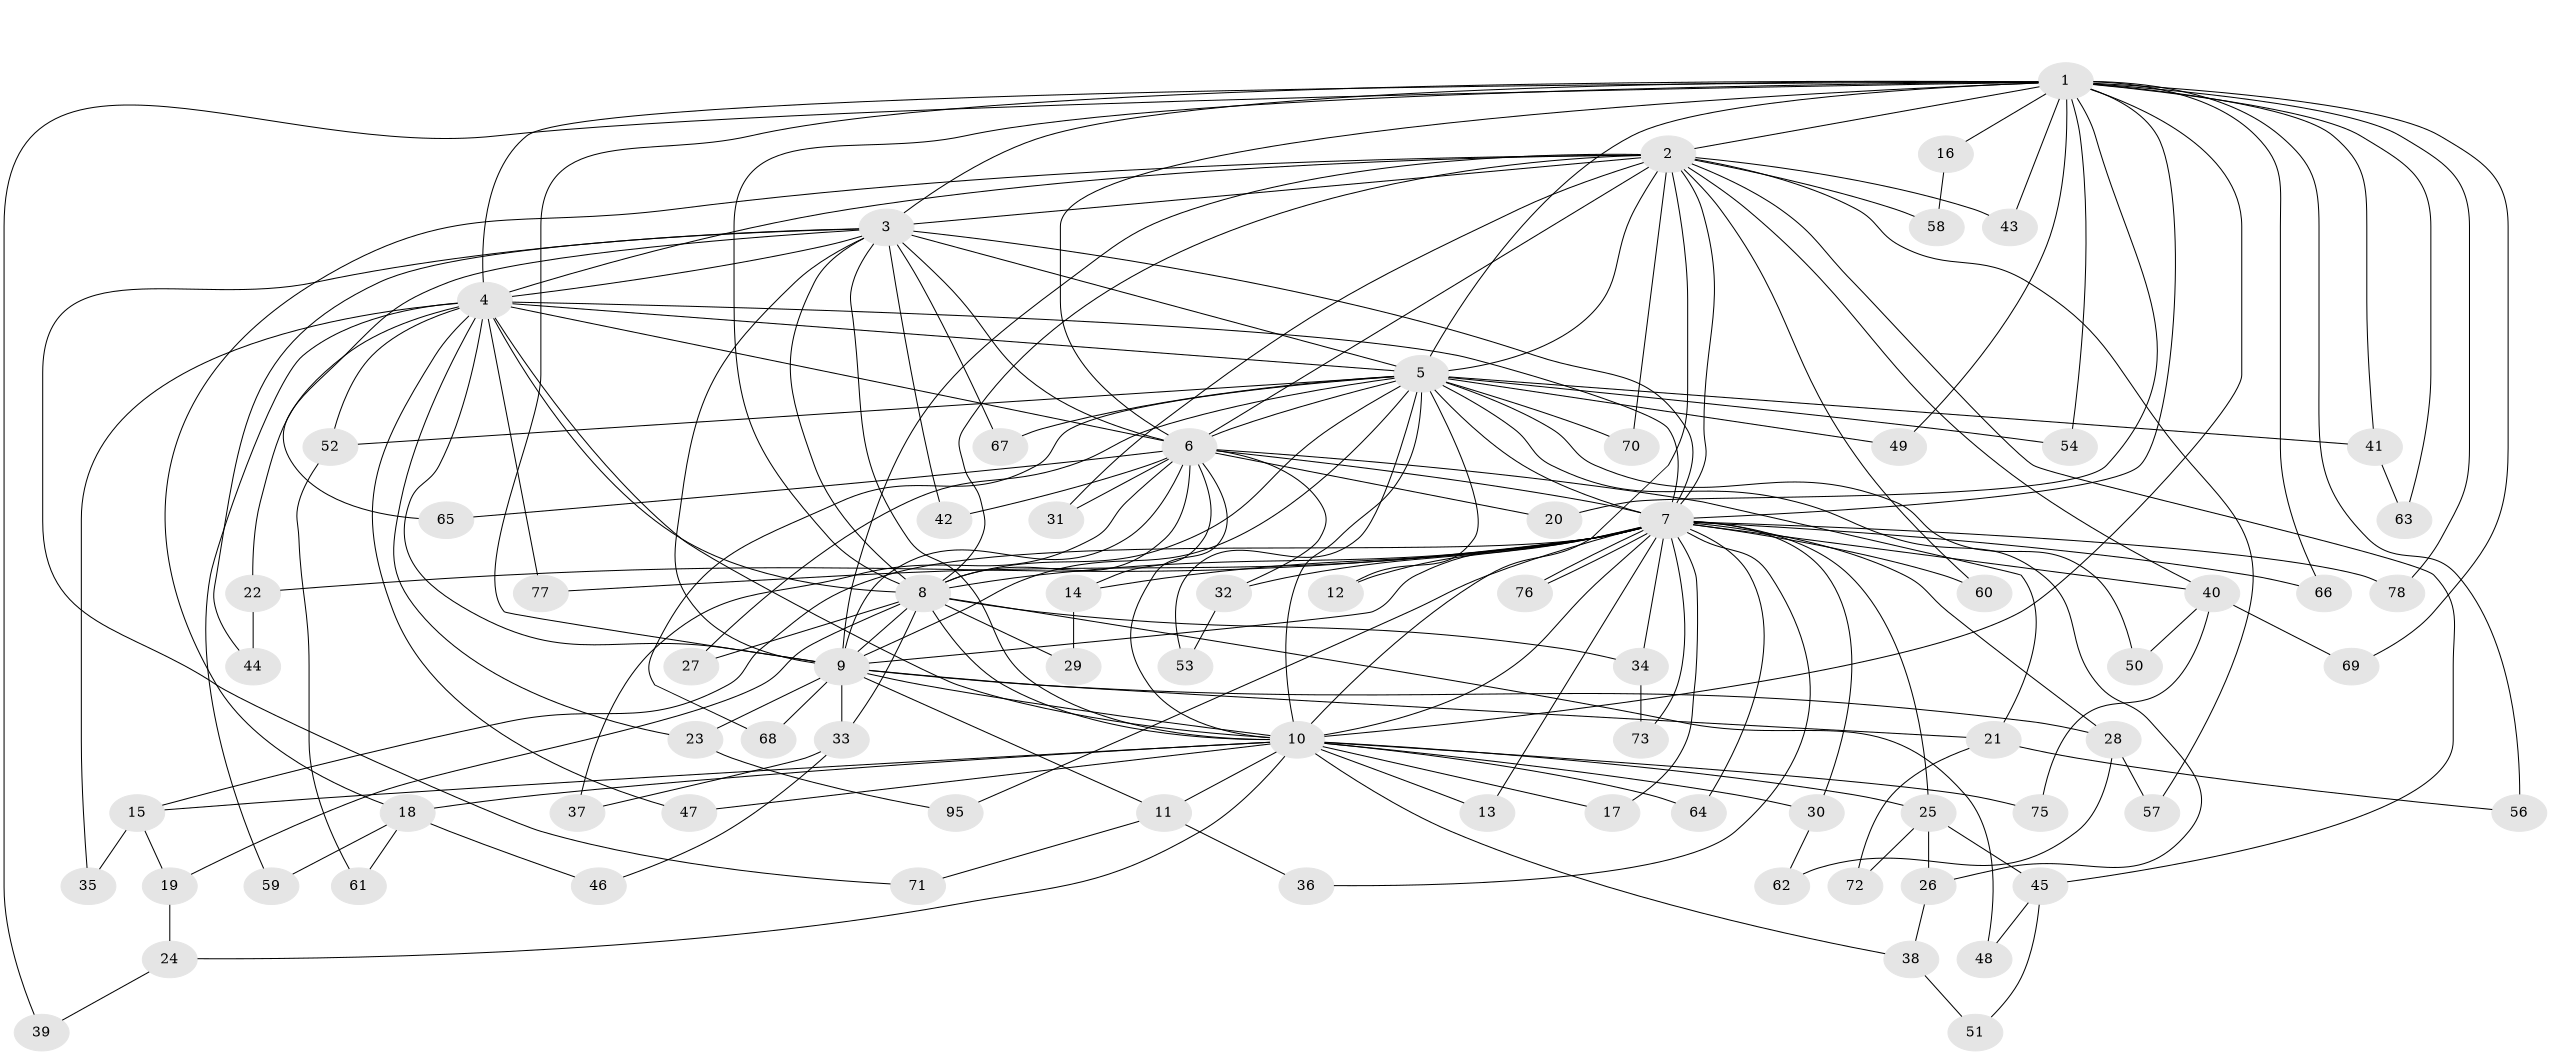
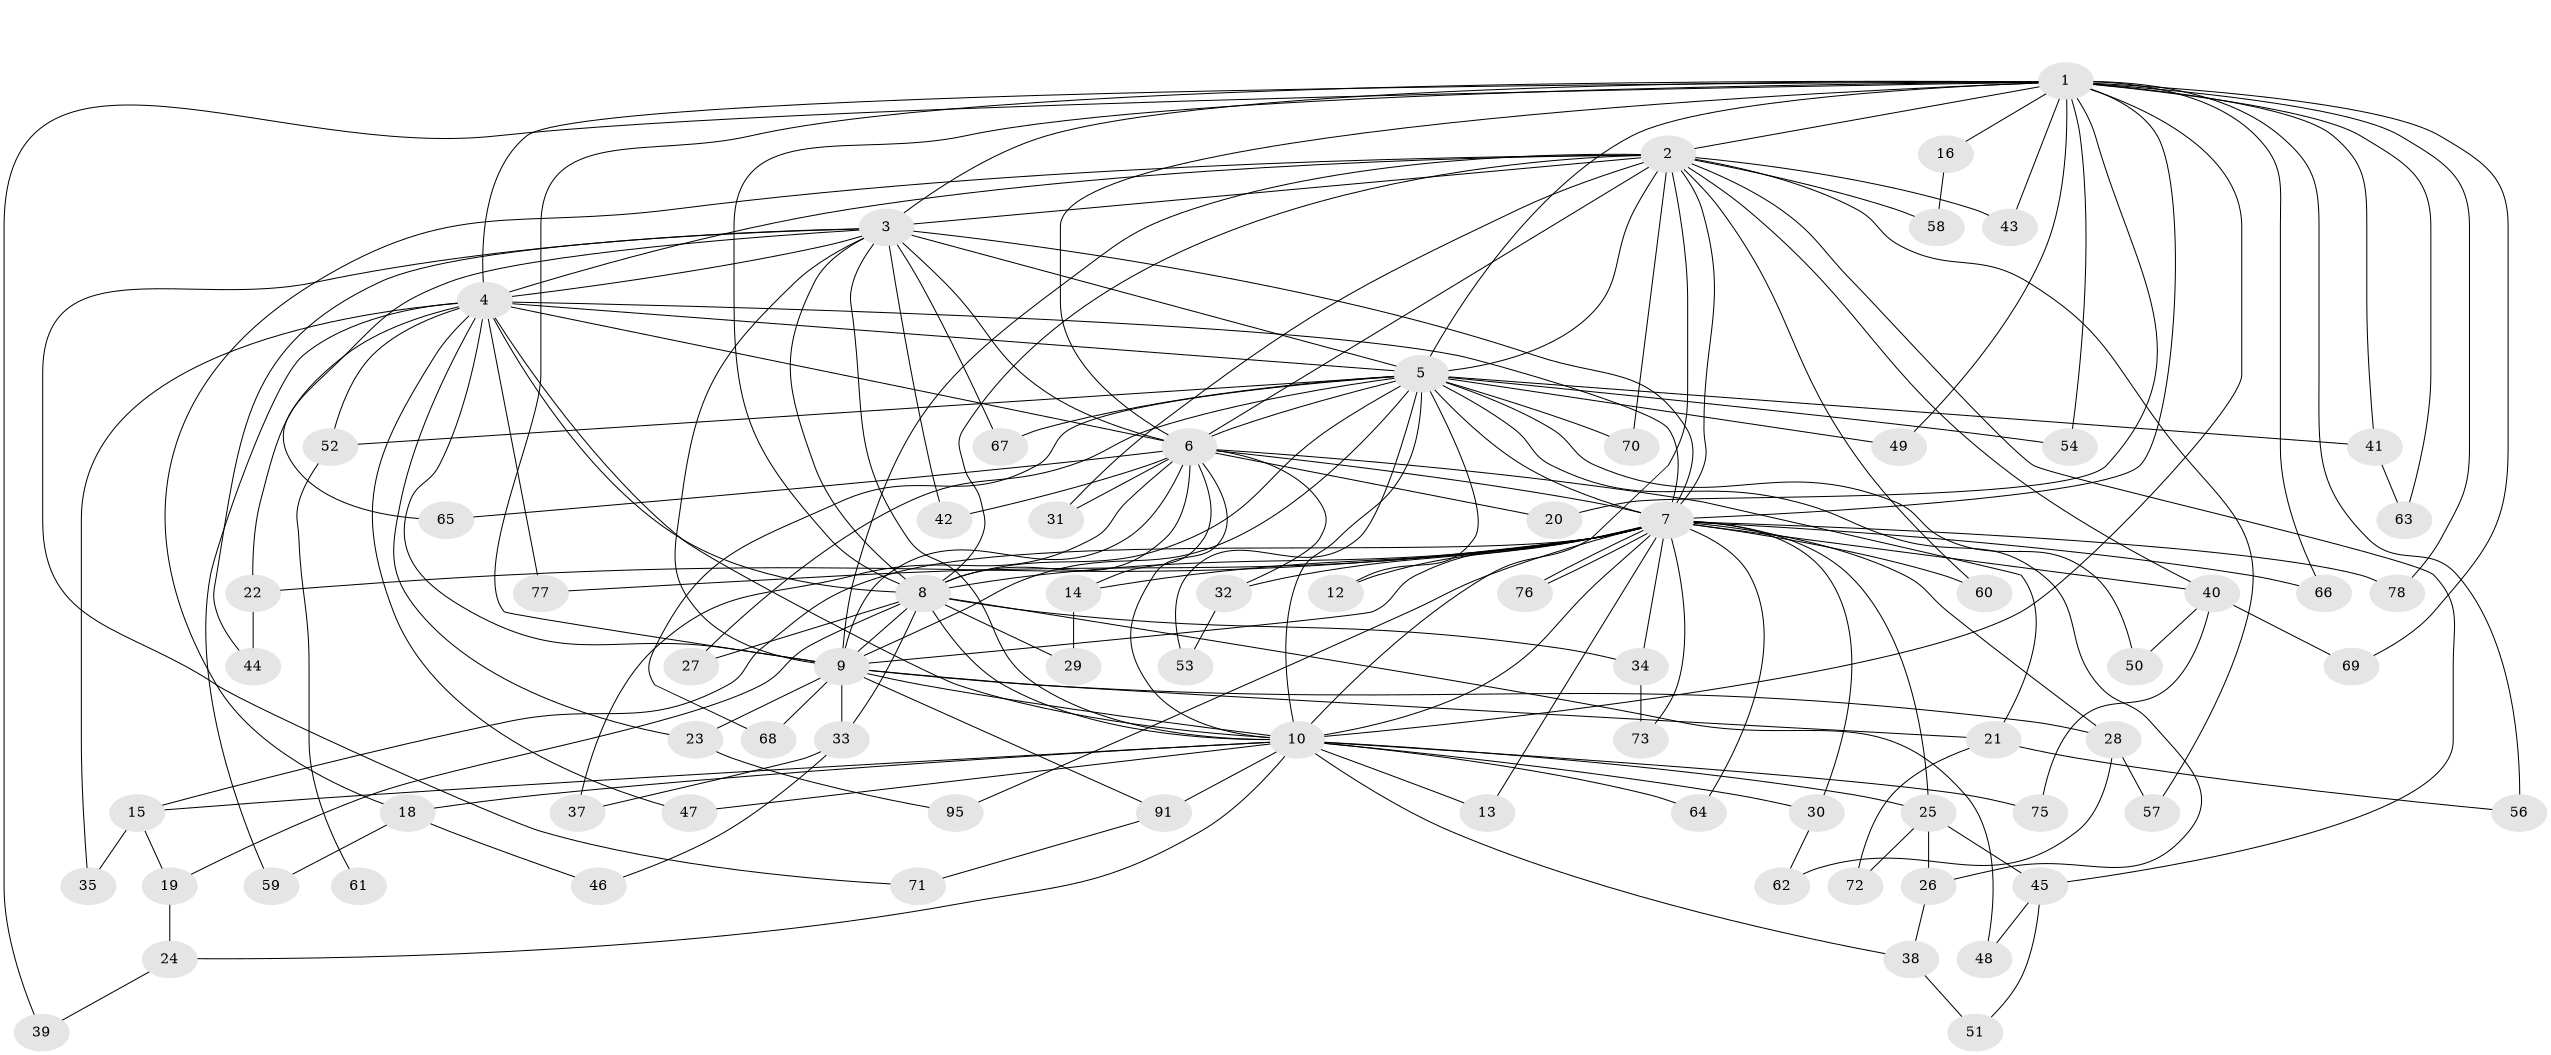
(1164, 813) -> (1164, 813)
(1612, 813) -> none
(383, 850) -> none
(1306, 886) -> none
